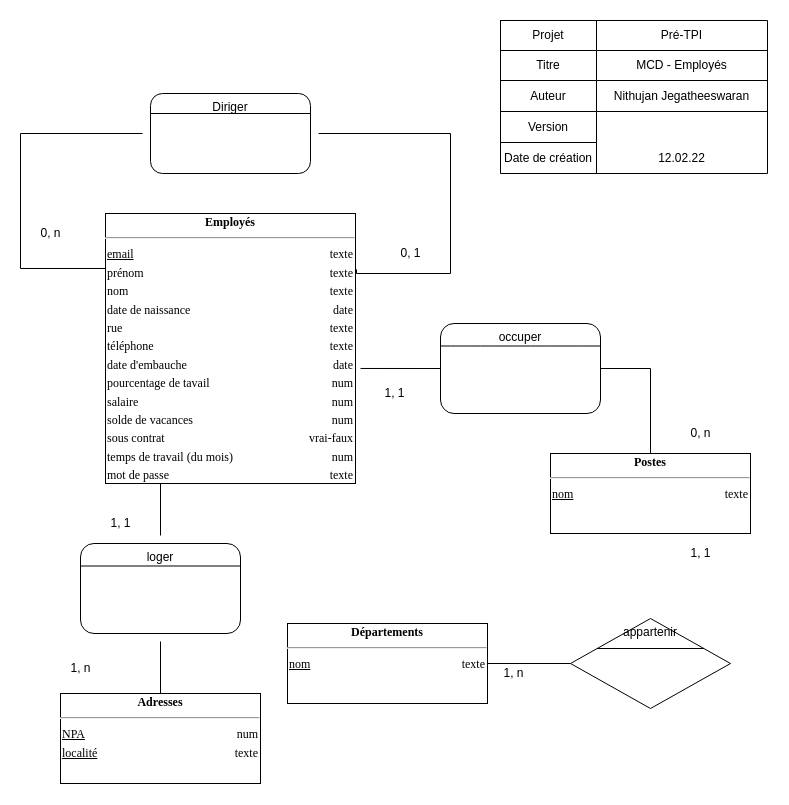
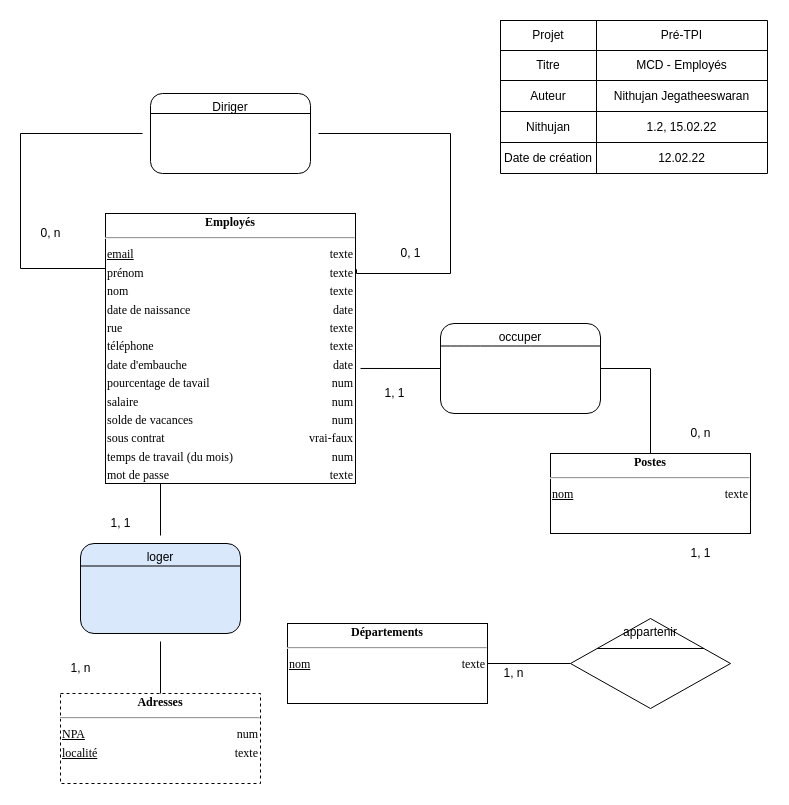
none -> (682, 127)
(549, 128) -> (549, 128)
(161, 589) -> (161, 589)
(161, 739) -> (161, 739)
